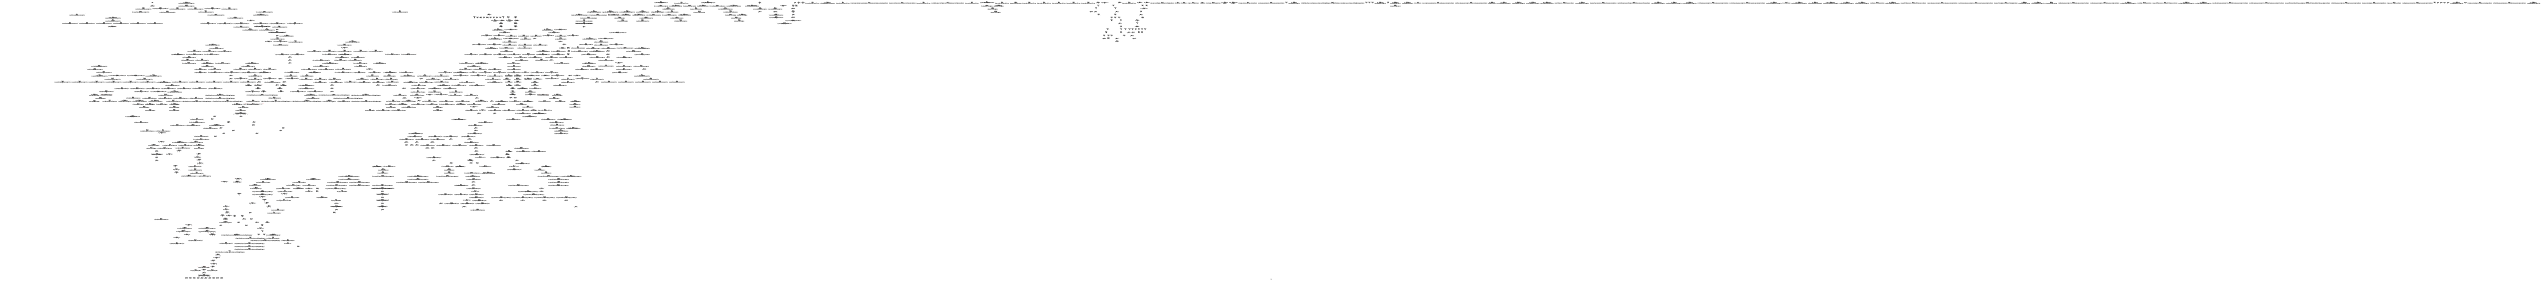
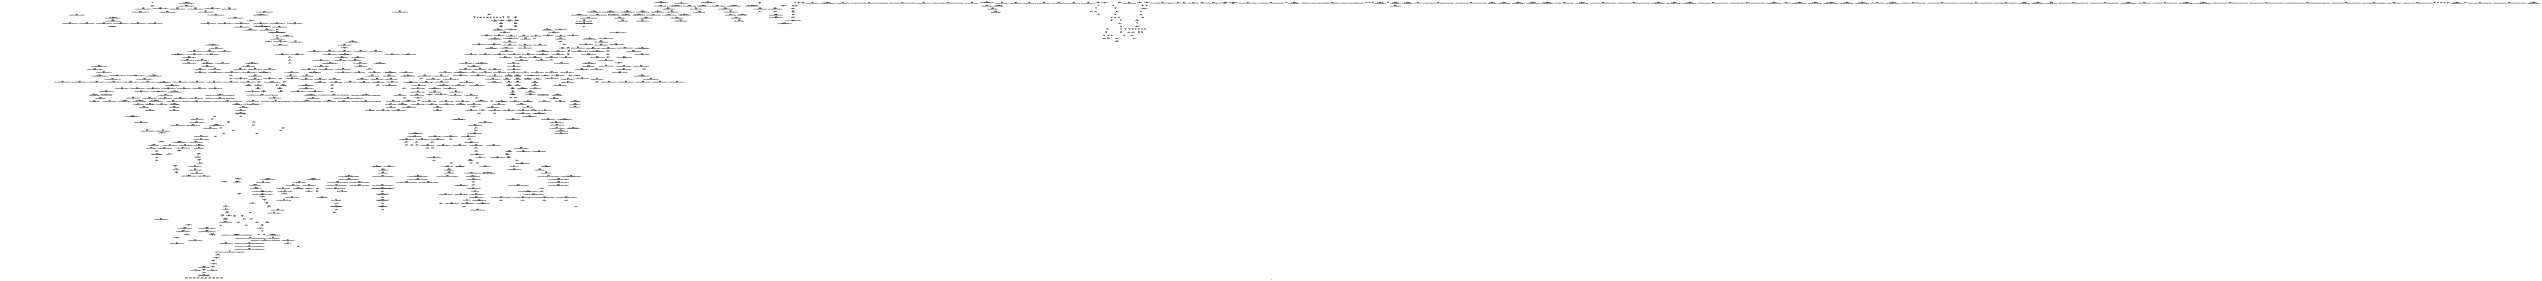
none -> (567, 72)
